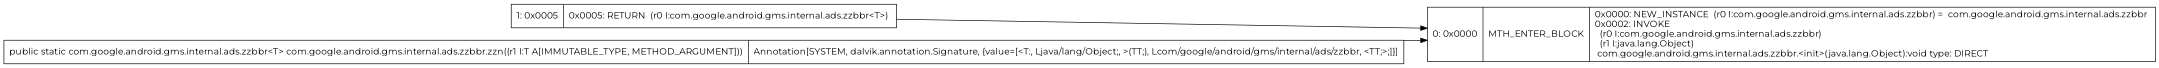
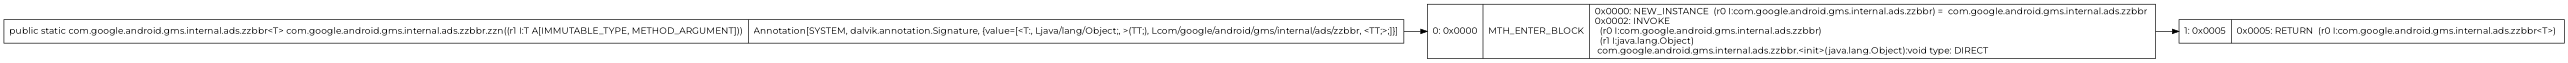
(1158, 24) -> (2164, 31)
